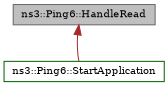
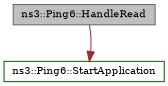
(77, 48) -> (91, 38)
